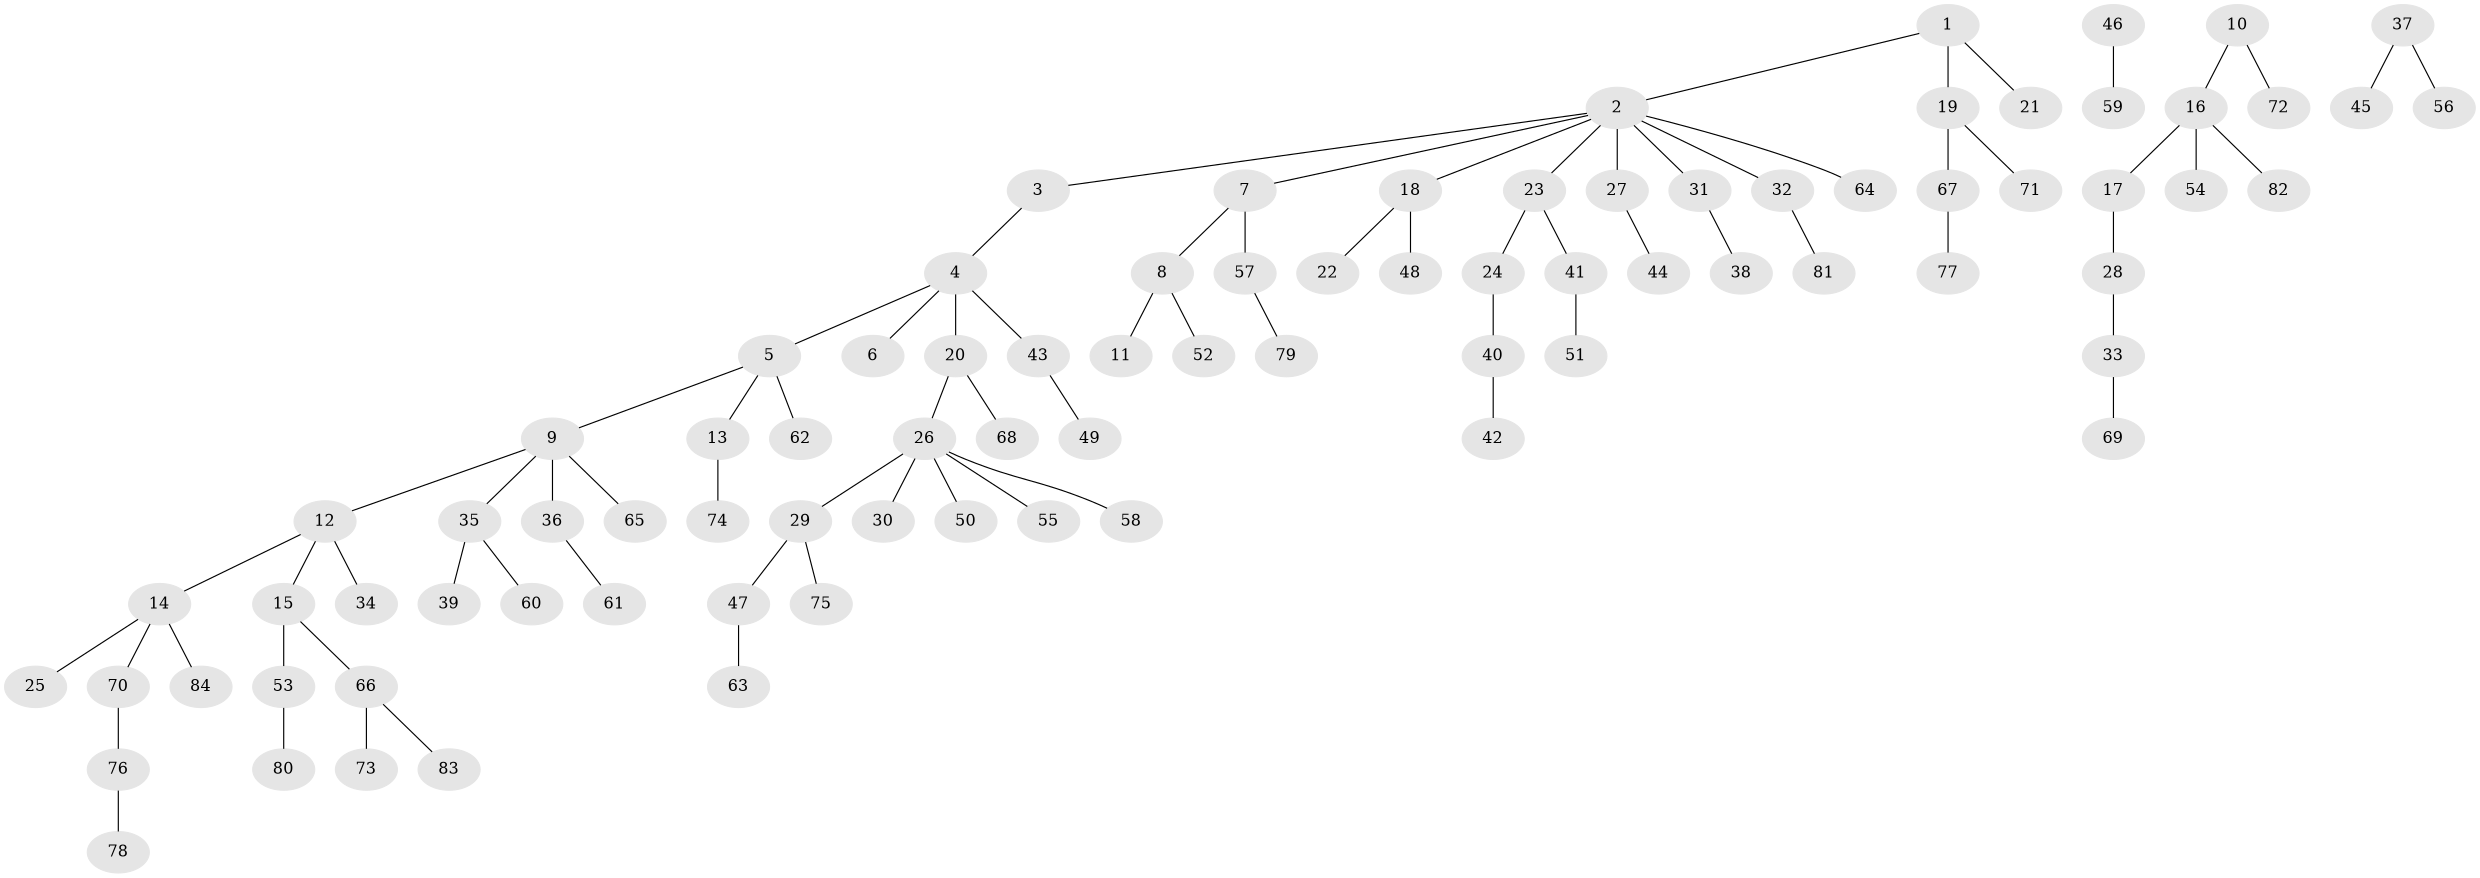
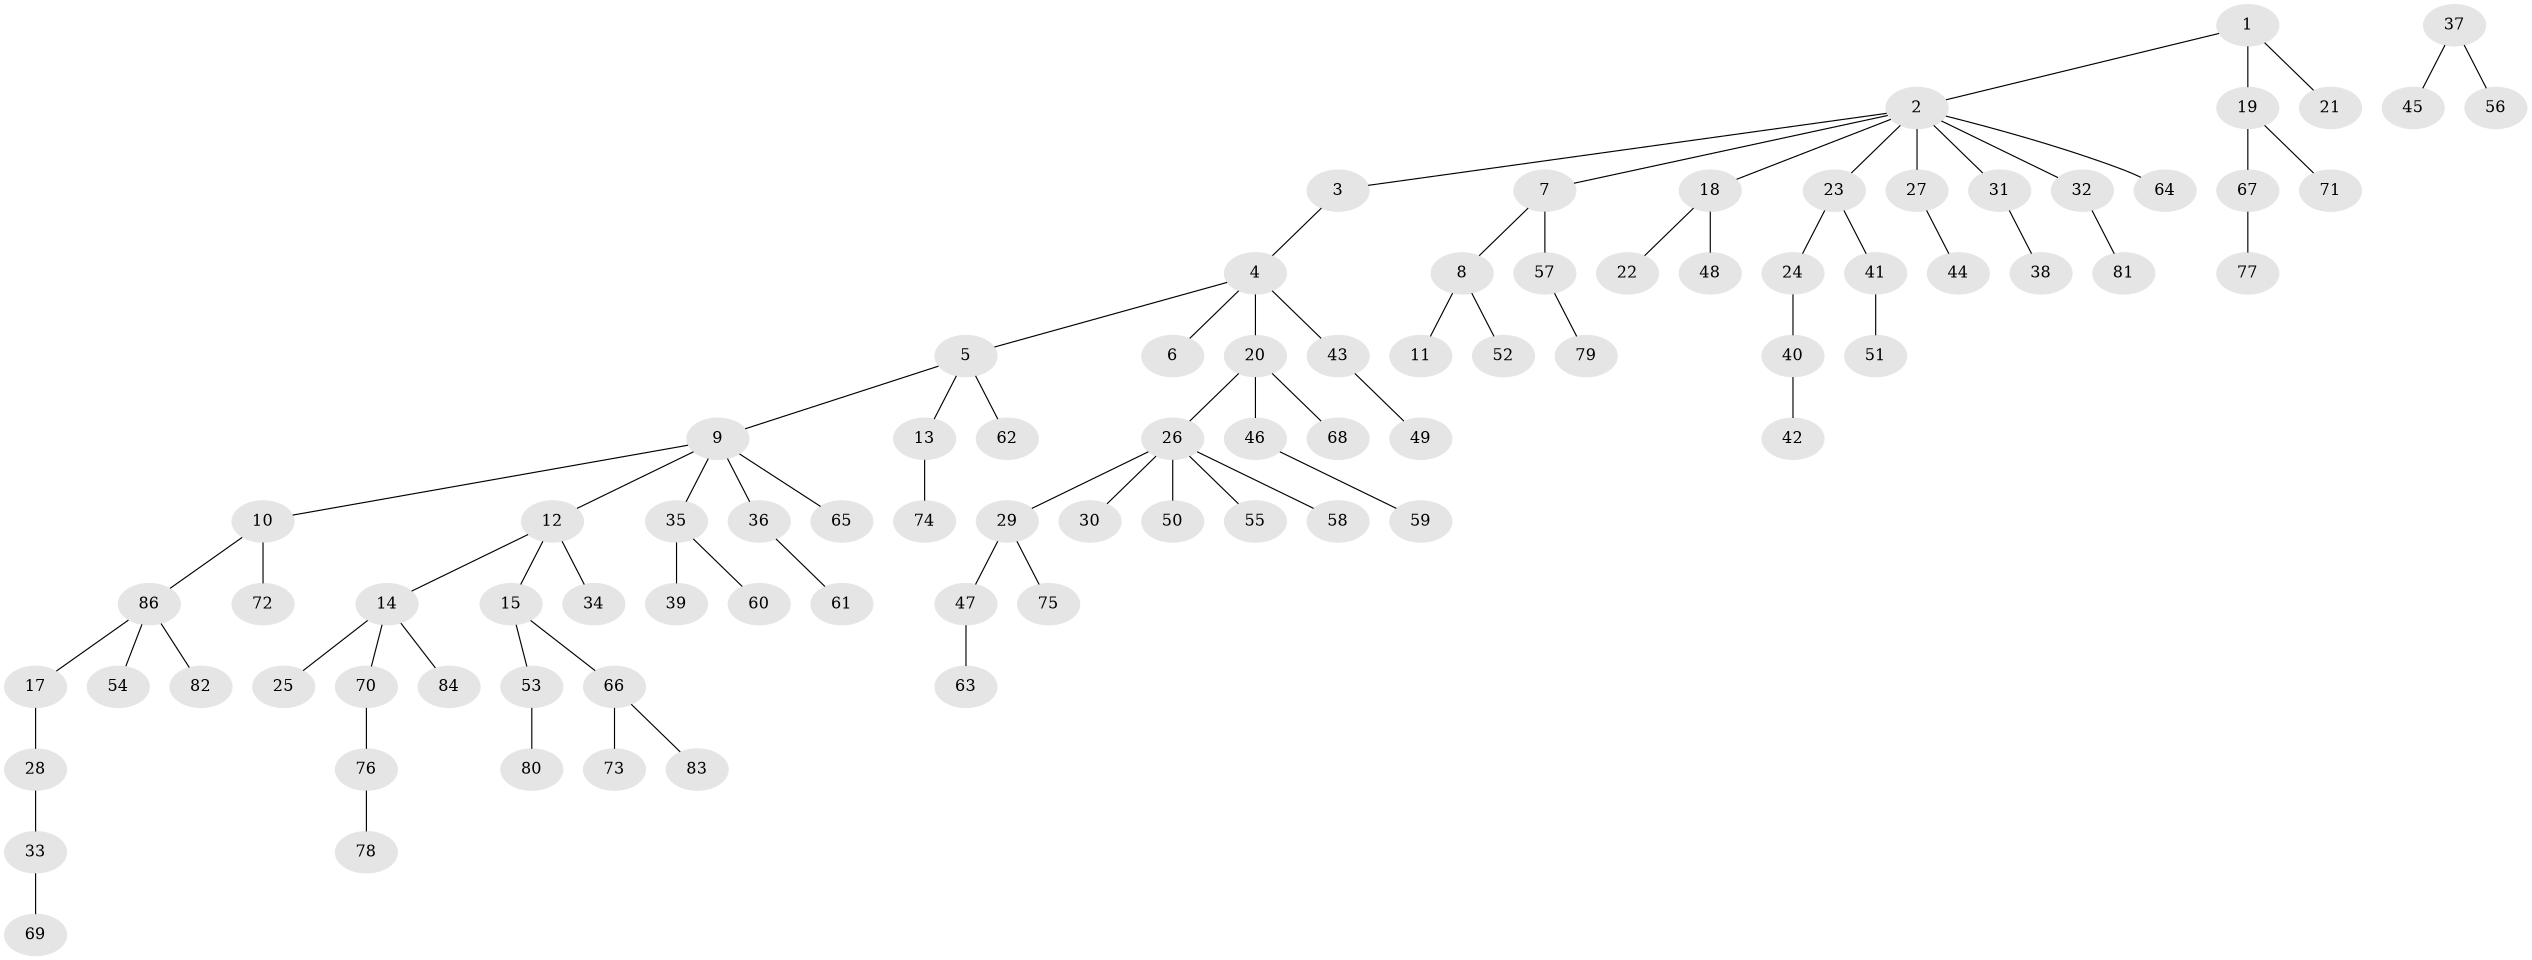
(2196, 108) -> (149, 604)
none -> (1255, 398)
none -> (490, 480)
